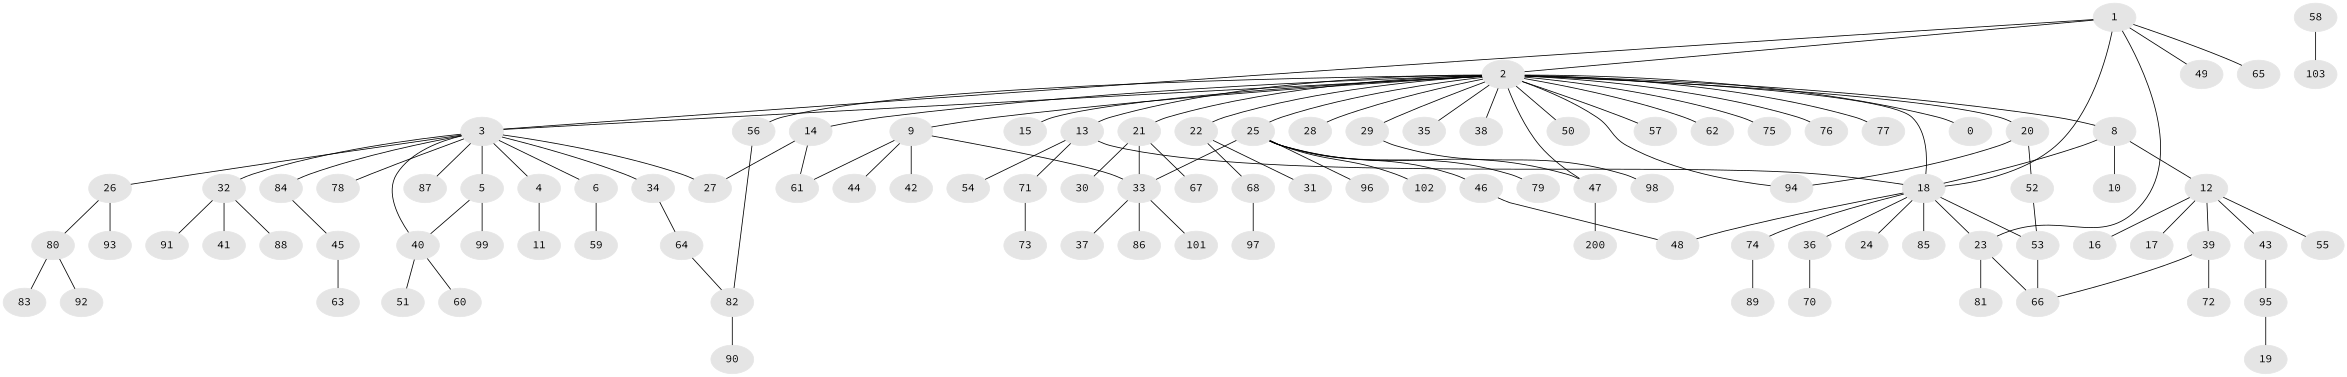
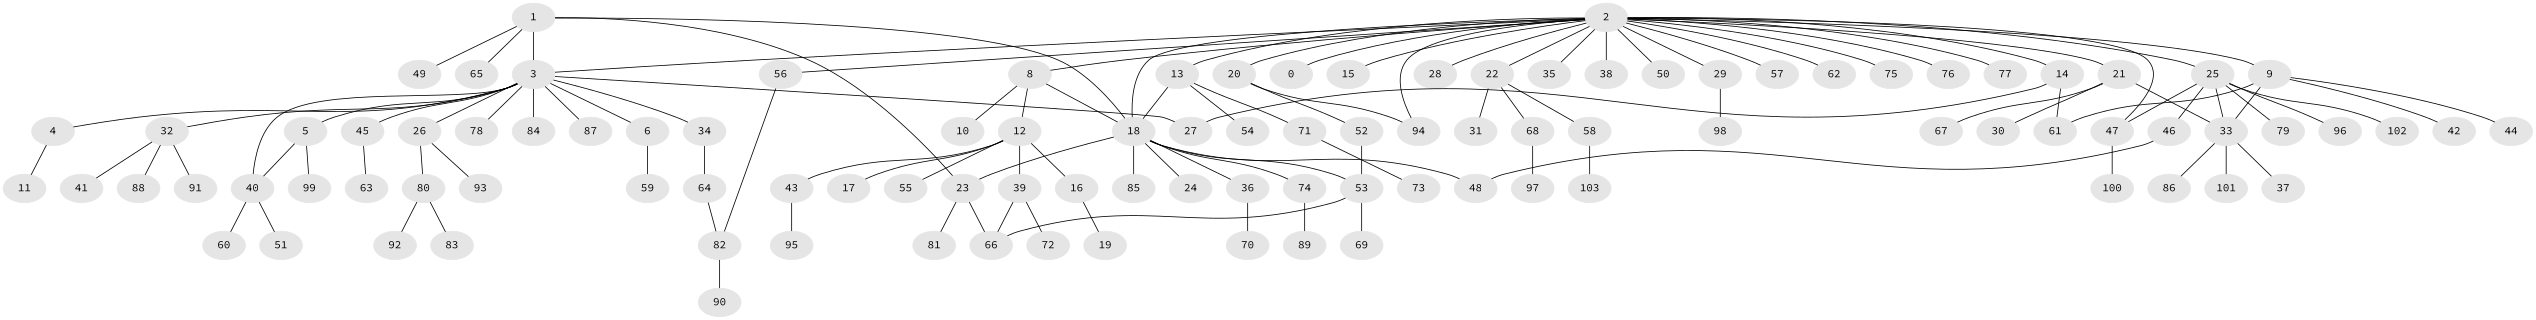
(1809, 46) -> none
none -> (1541, 103)
(309, 217) -> (448, 103)
none -> (1362, 245)
(1595, 245) -> (2112, 188)
(2266, 331) -> (1089, 213)
